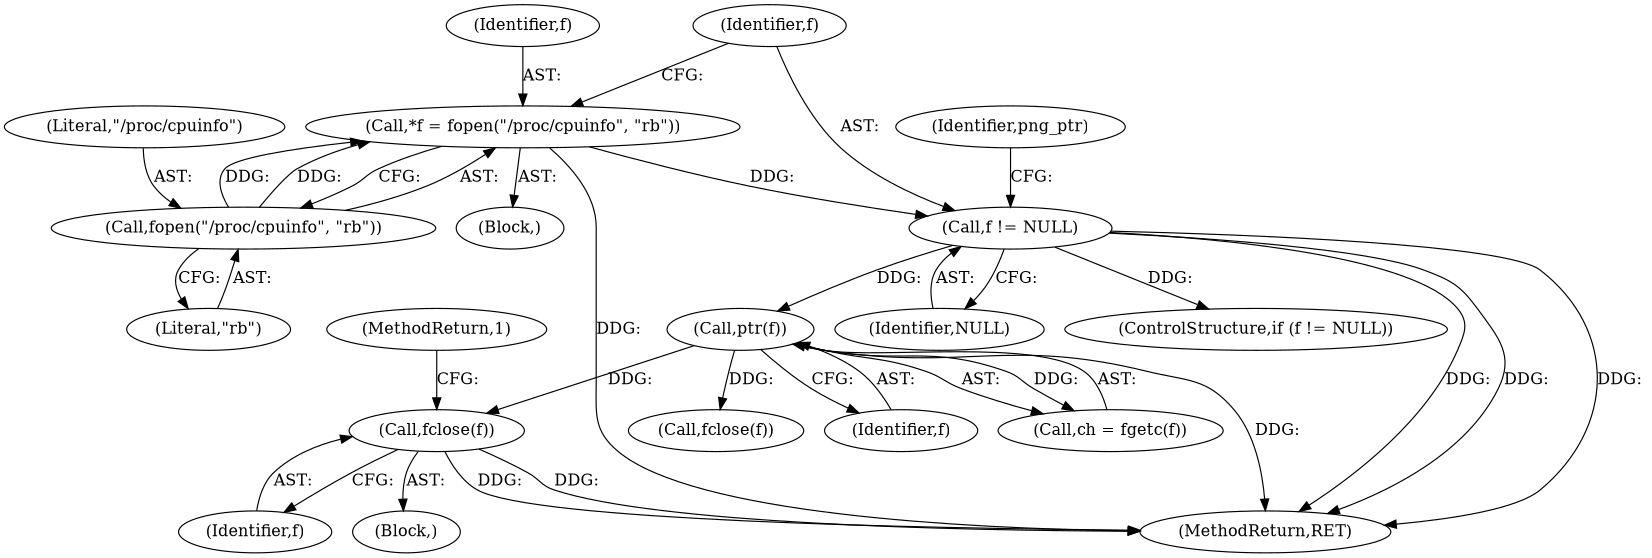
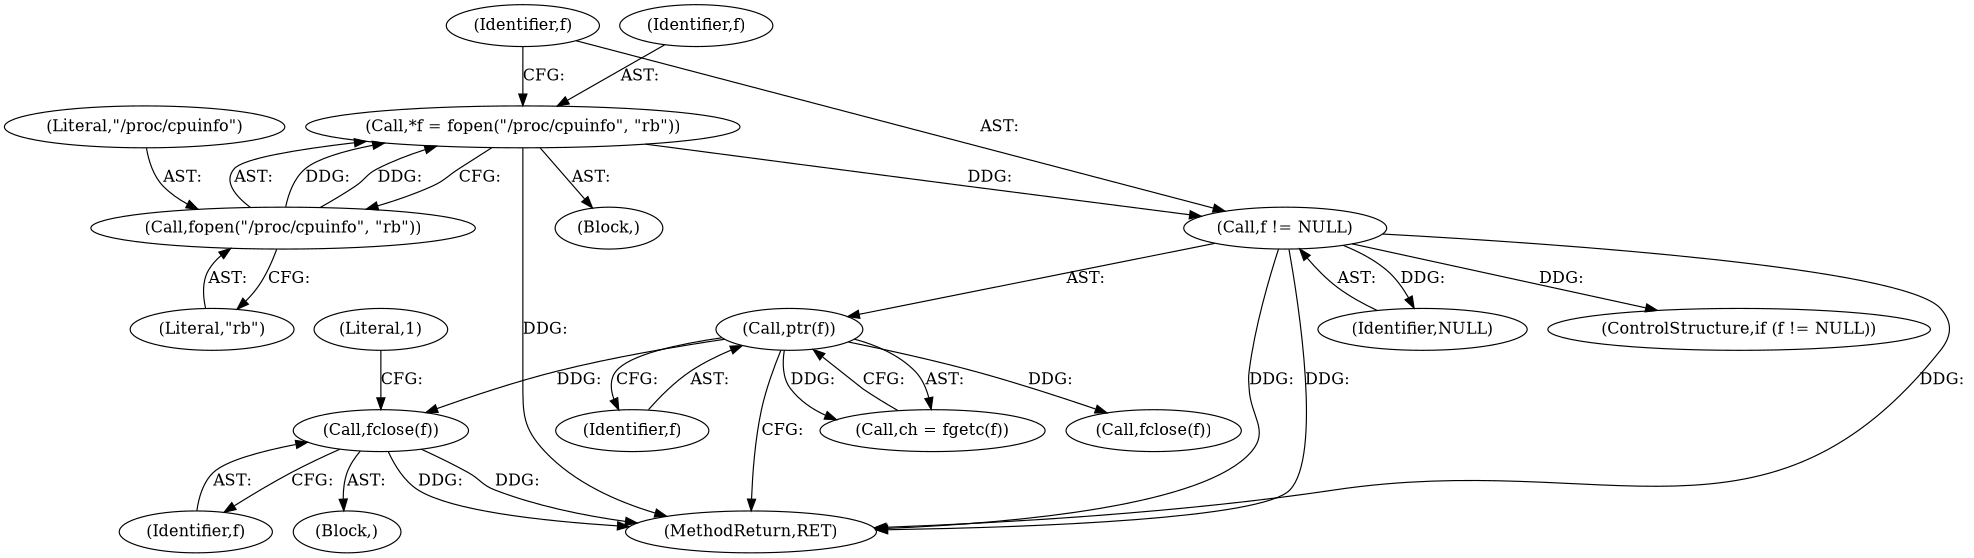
(1011, 127) -> none
(902, 279) -> (1089, 279)
(1019, 279) -> (1425, 279)
(437, 329) -> (381, 329)
(1120, 380) -> (887, 380)
(1280, 431) -> (785, 431)
